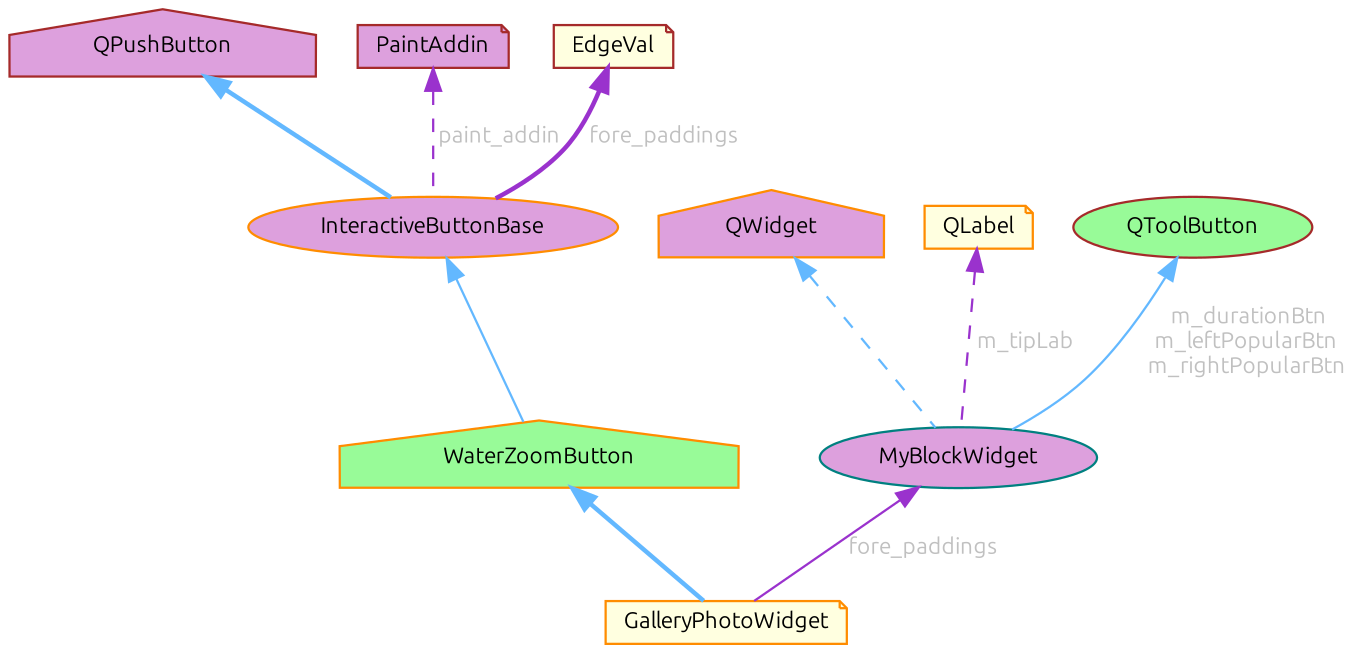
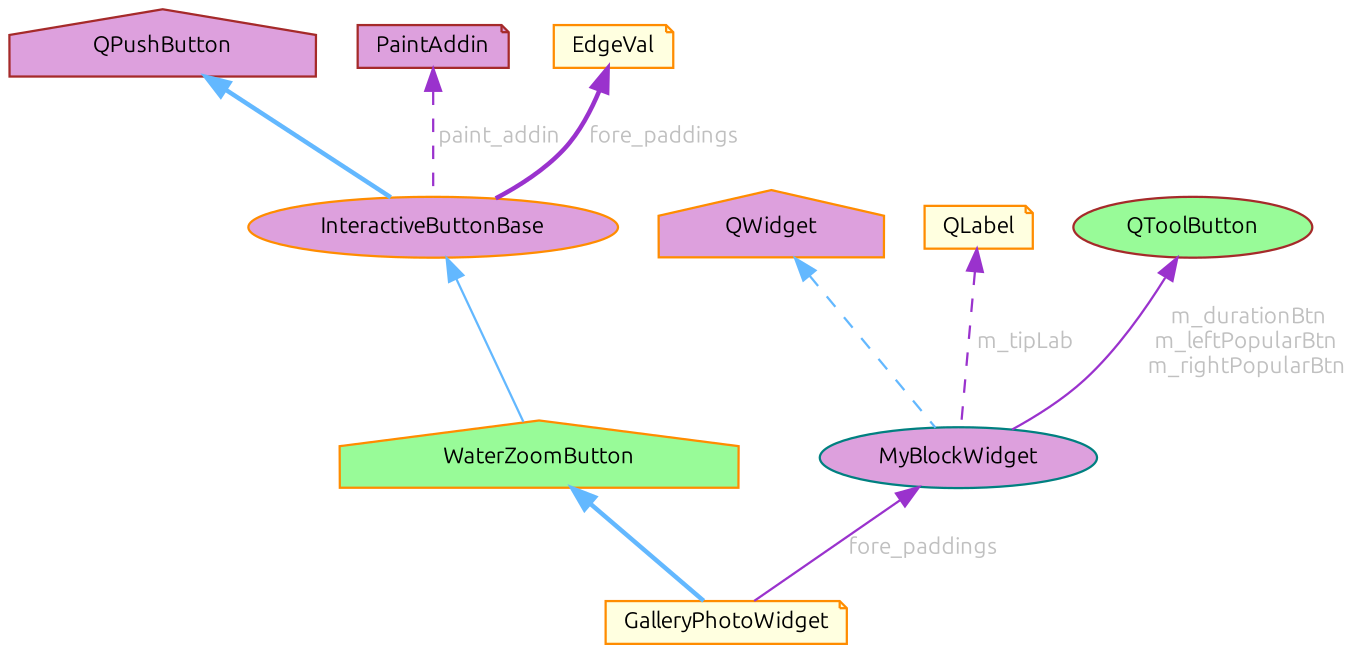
(614, 46) -> (614, 46)
(1100, 365) -> (1100, 365)
